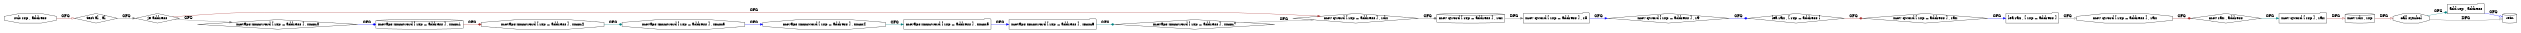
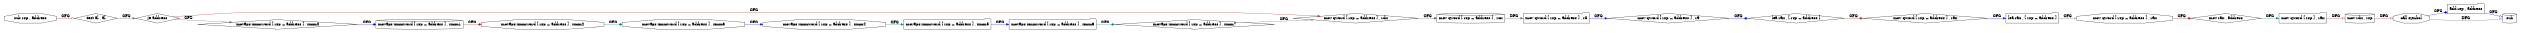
(2435, 14) -> (2435, 14)
(2510, 18) -> (2510, 18)
